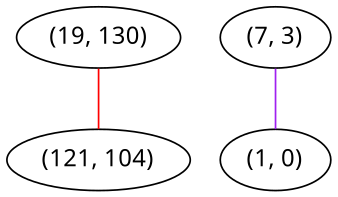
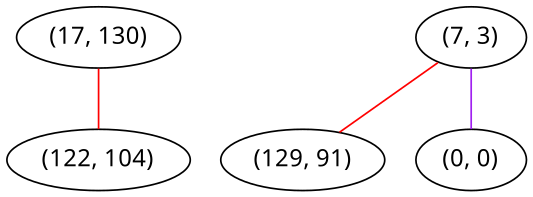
(99, 37) -> (99, 37)
(99, 160) -> (99, 160)
(276, 160) -> (471, 160)
none -> (303, 160)
